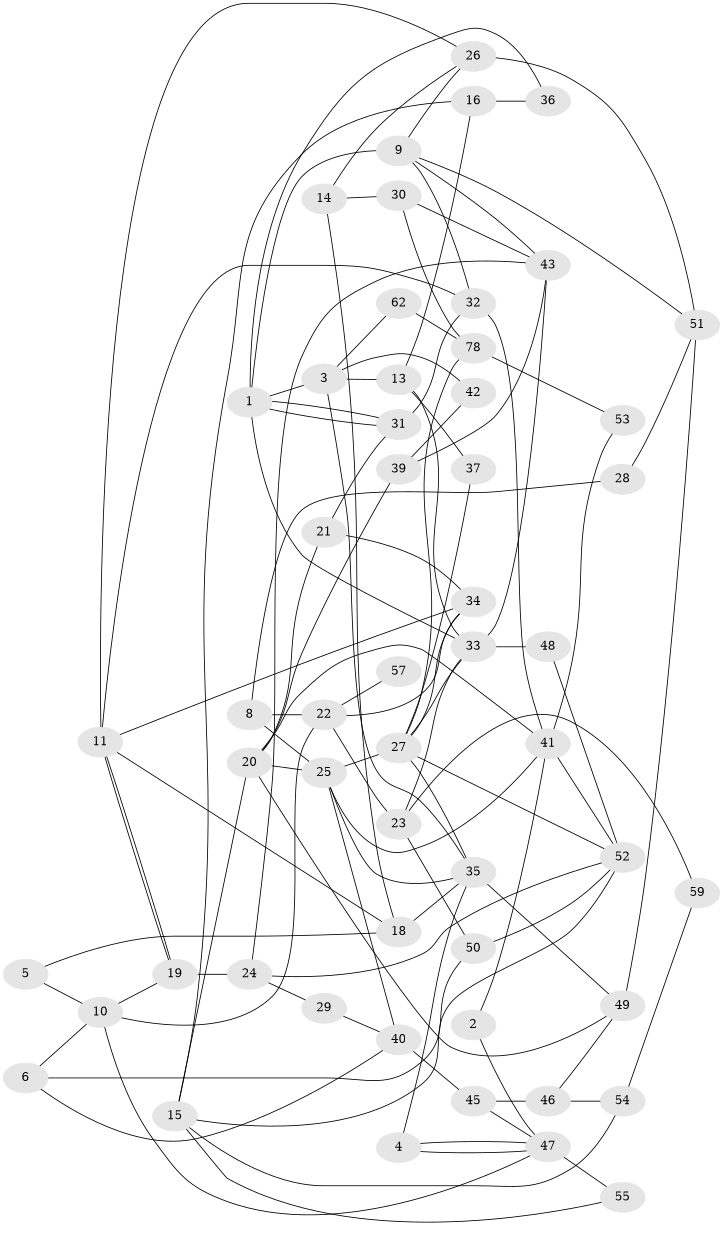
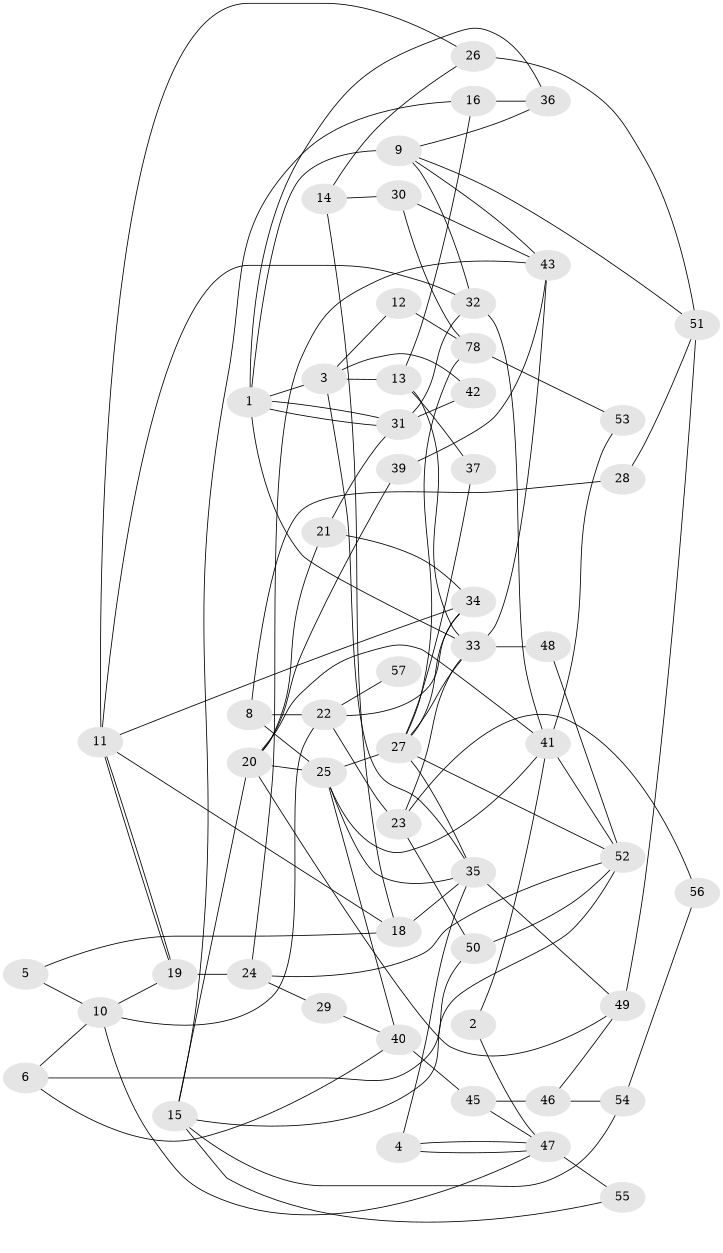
(437, 97) -> (476, 130)
(399, 303) -> (399, 303)
(445, 422) -> (443, 406)
(697, 893) -> (697, 893)
